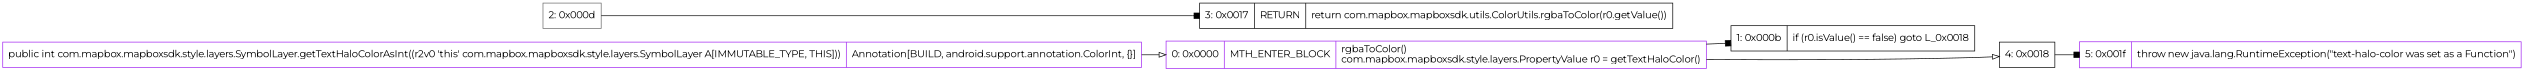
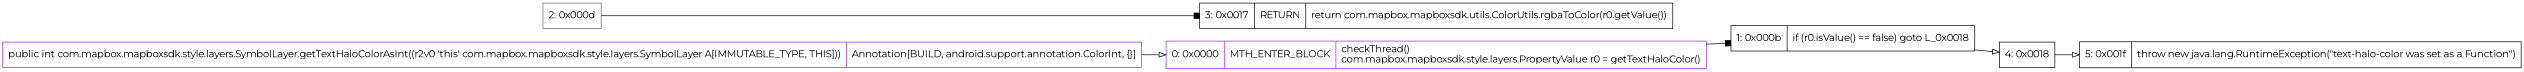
(1374, 49) -> (1376, 49)
(2064, 55) -> (2064, 55)
(2300, 55) -> (2300, 55)
(1849, 60) -> (1984, 51)
